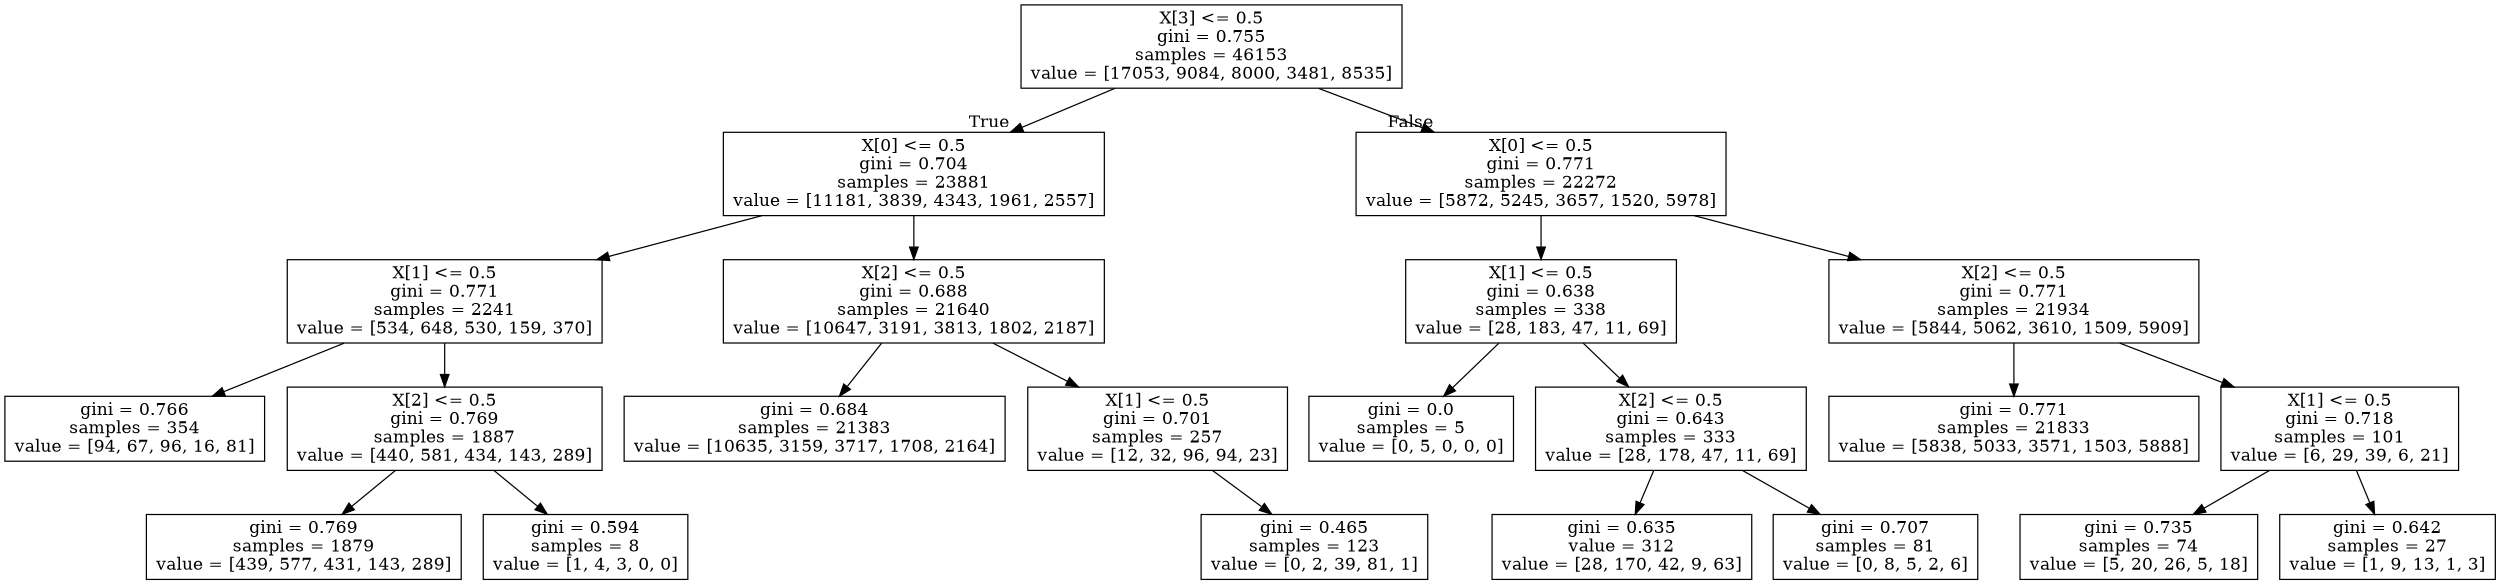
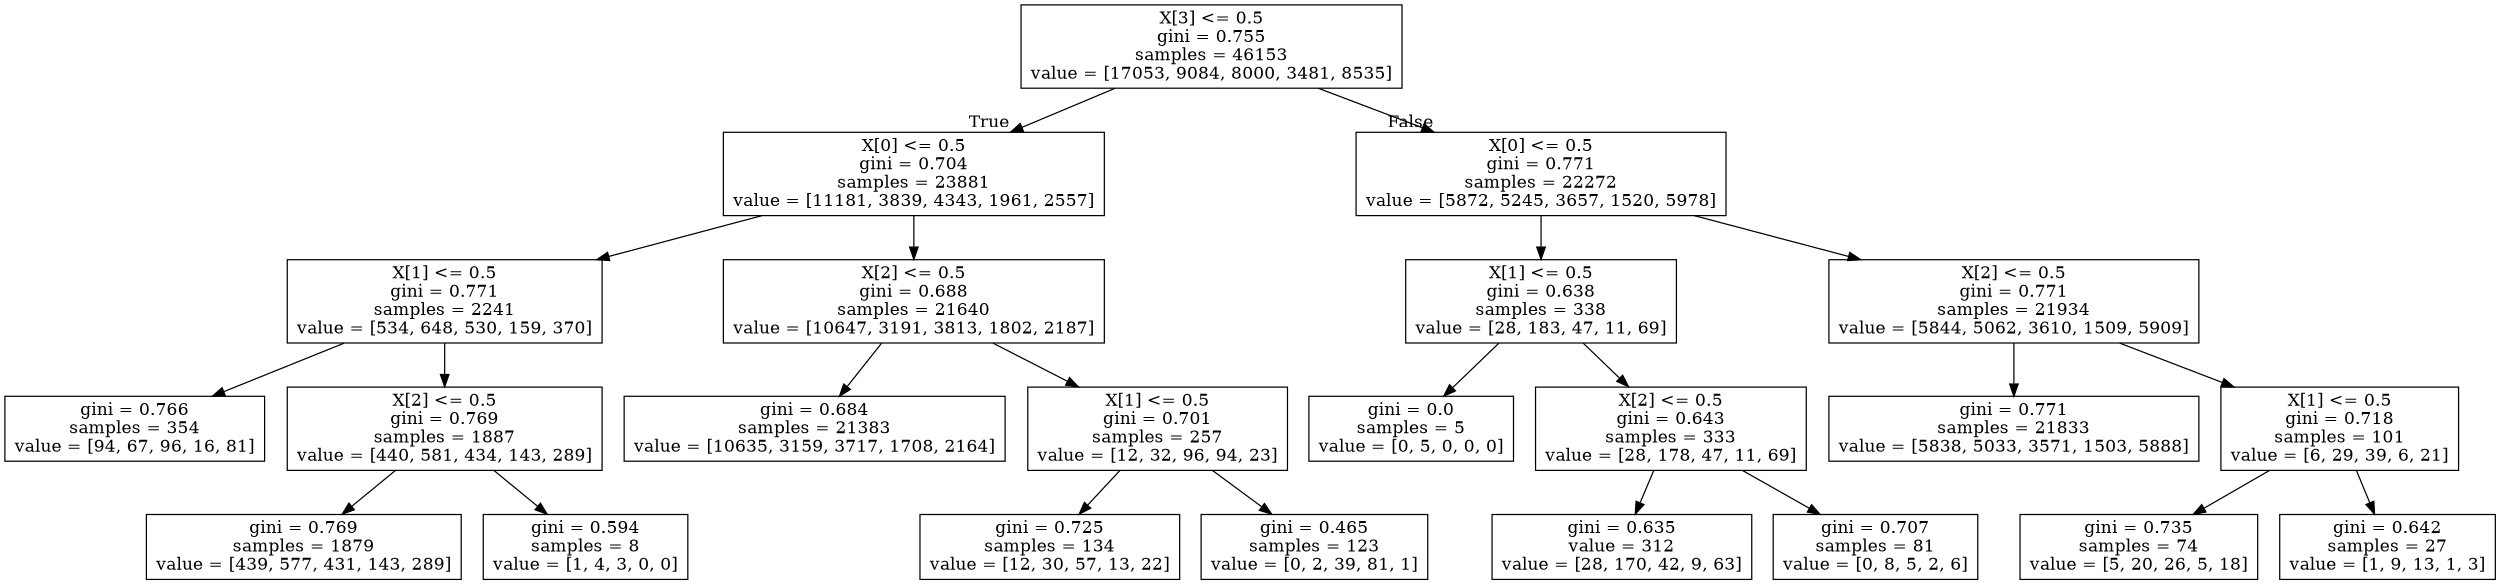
none -> (1050, 547)
